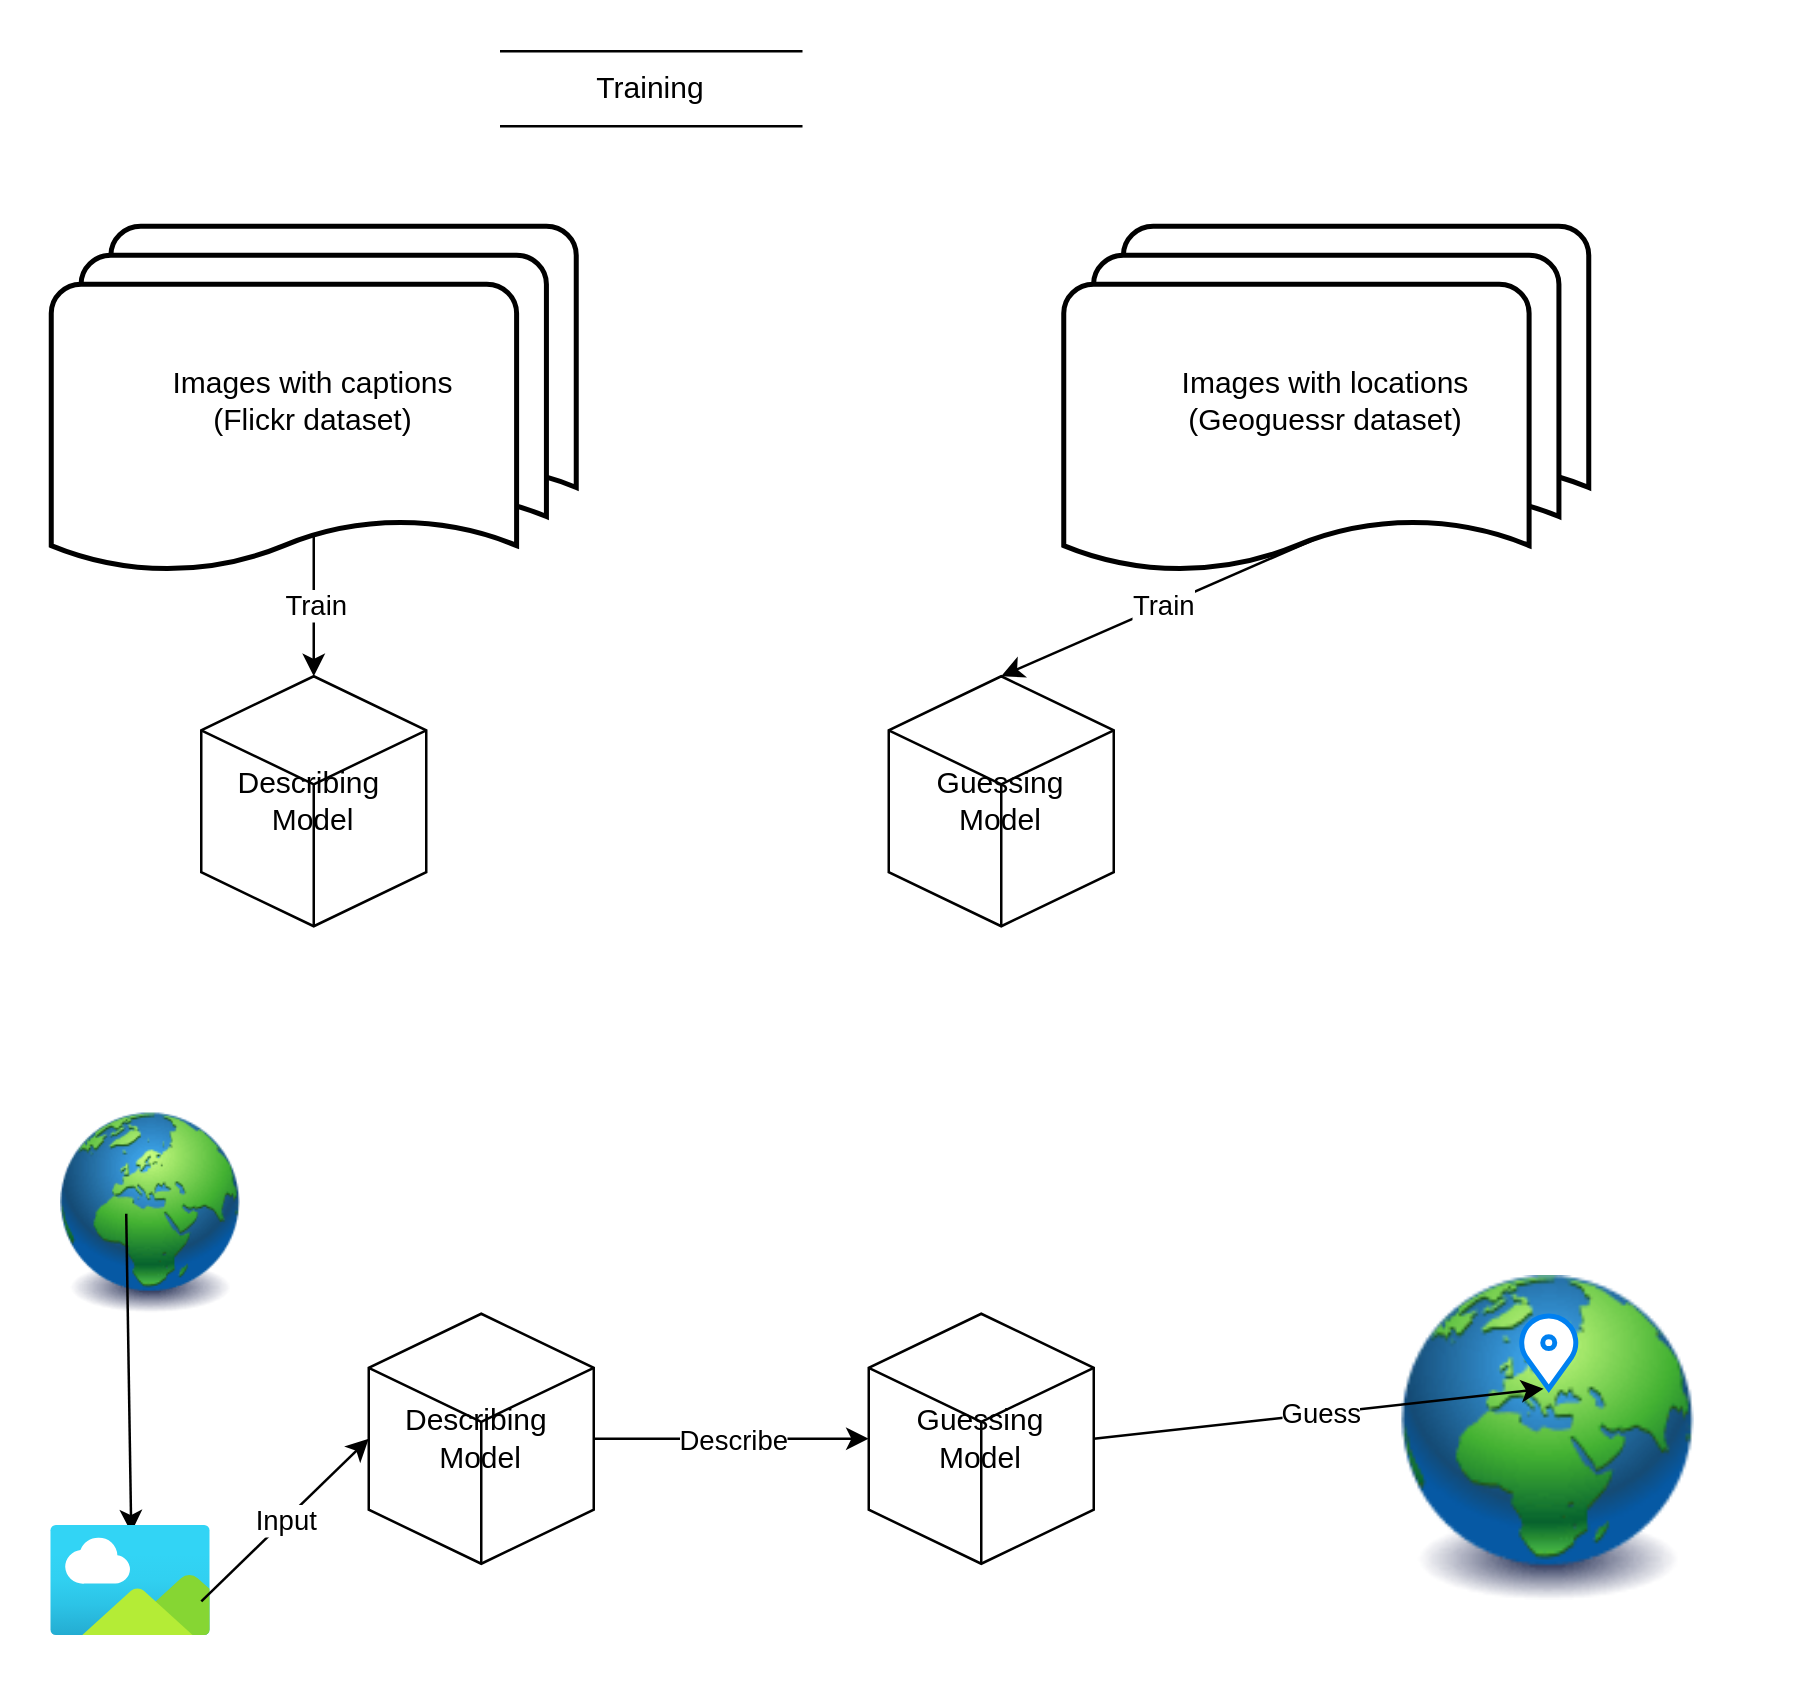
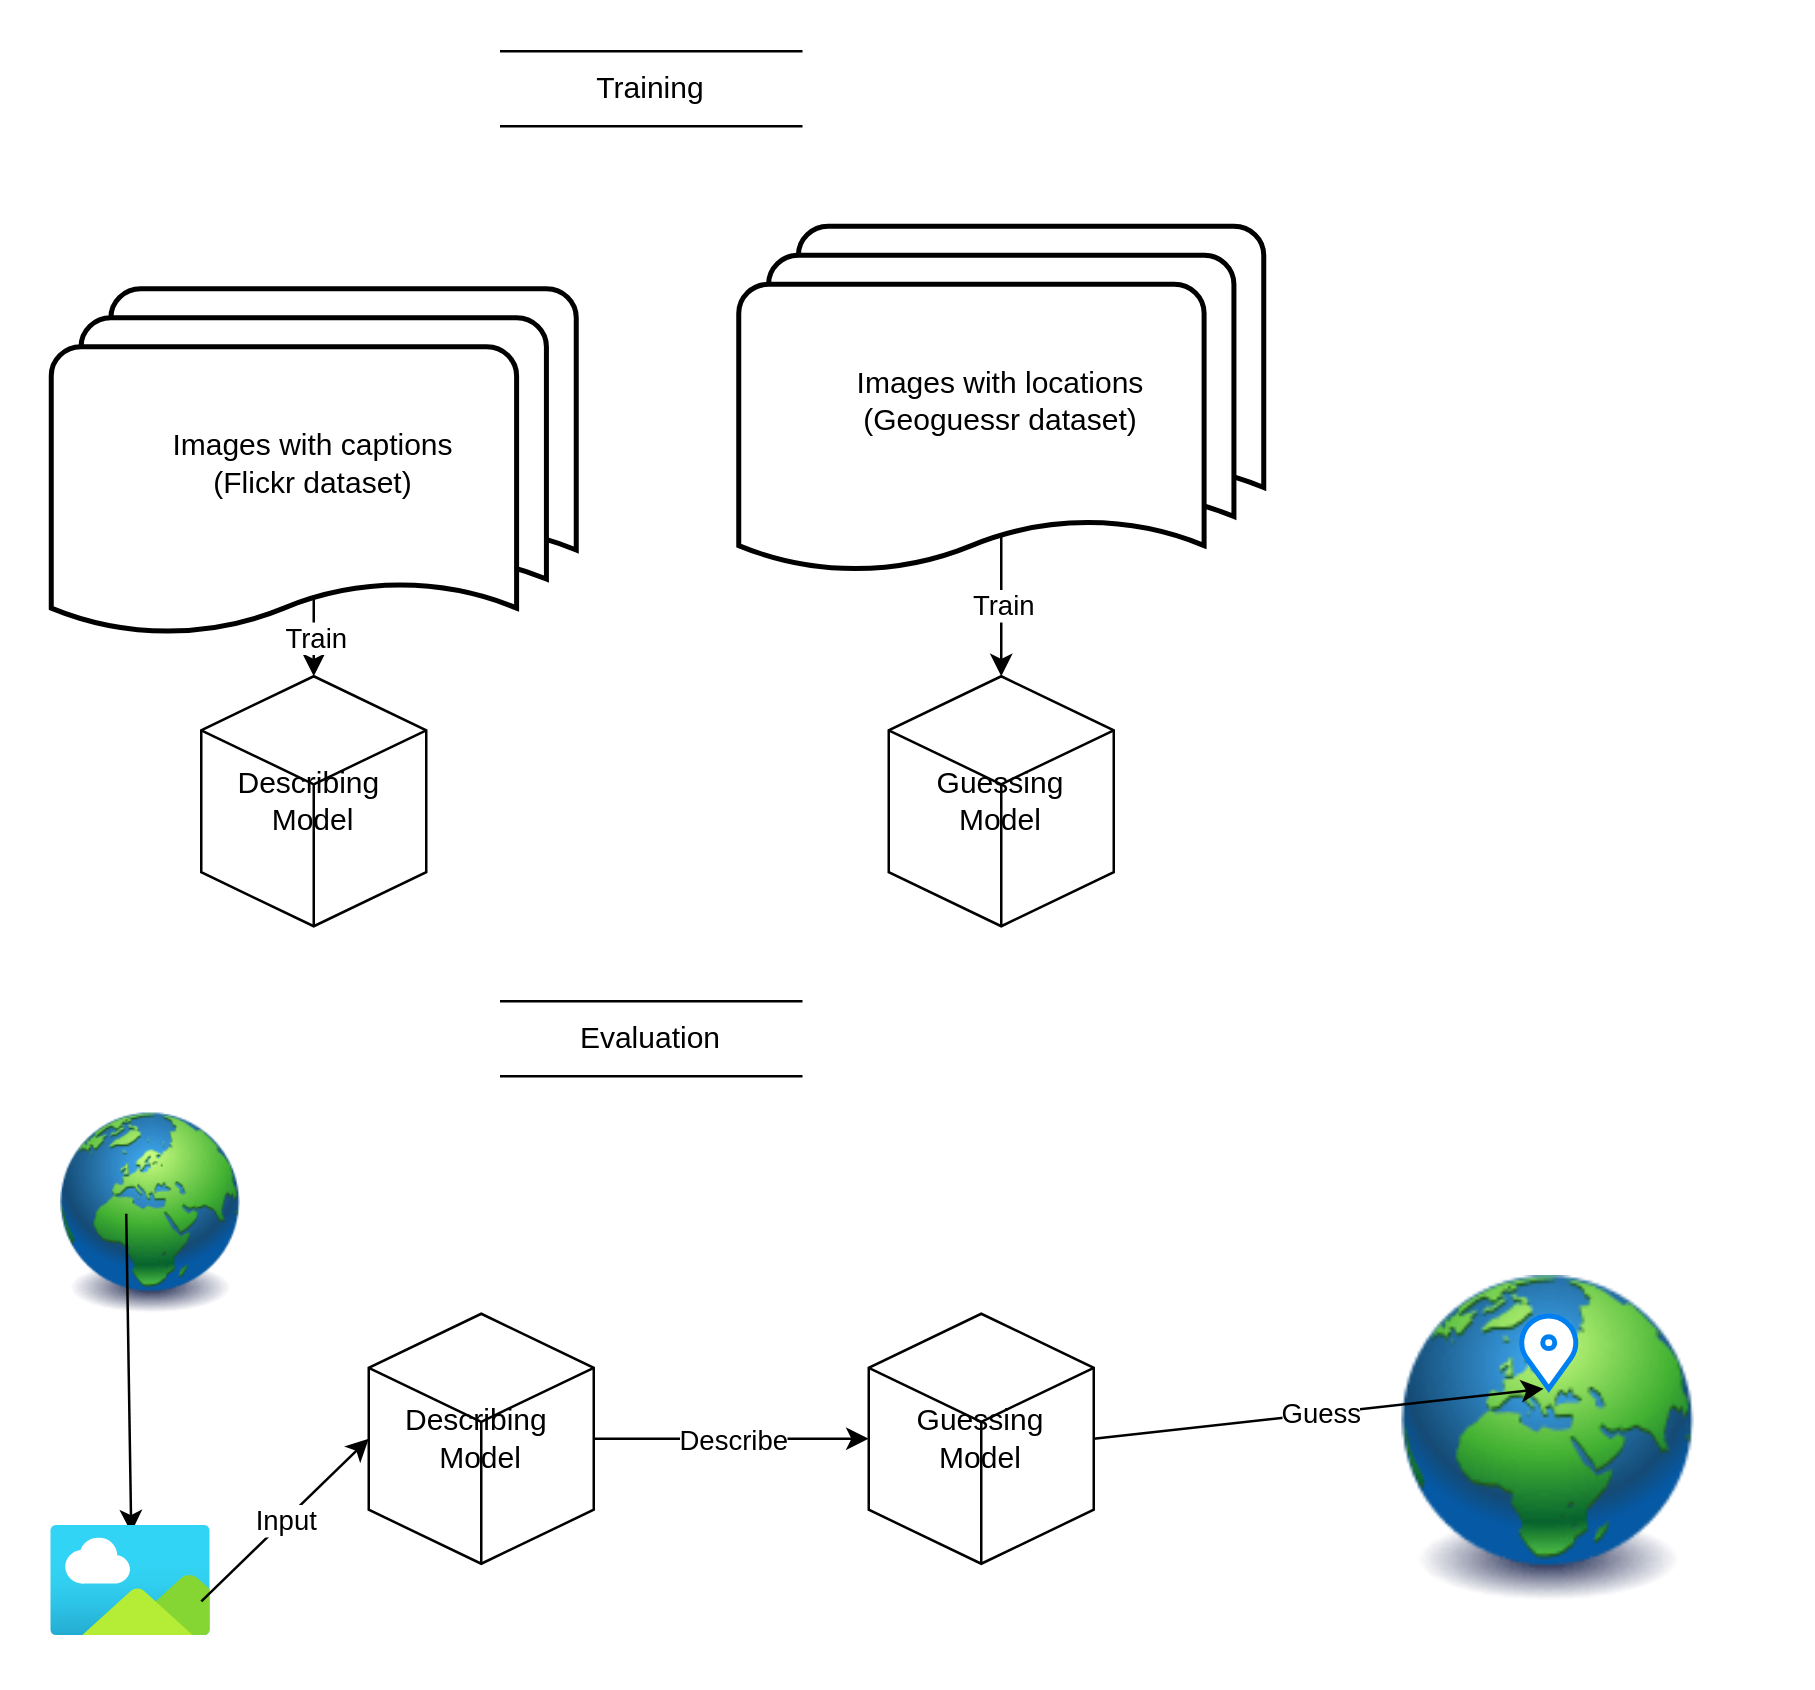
(314, 401) -> (314, 464)
(1326, 401) -> (1001, 401)
none -> (651, 1039)
